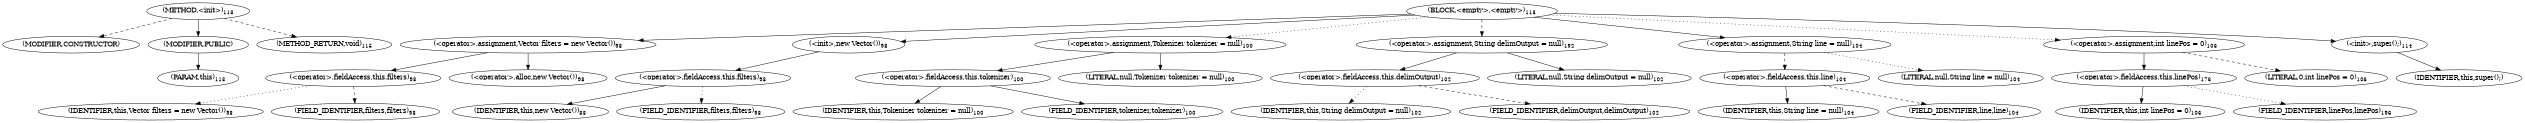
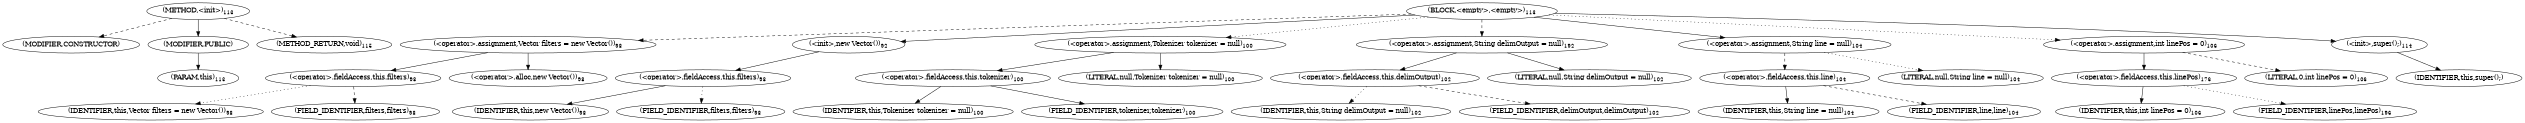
(1027, 27) -> (1027, 27)
(884, 44) -> (884, 44)
(583, 111) -> (583, 111)
